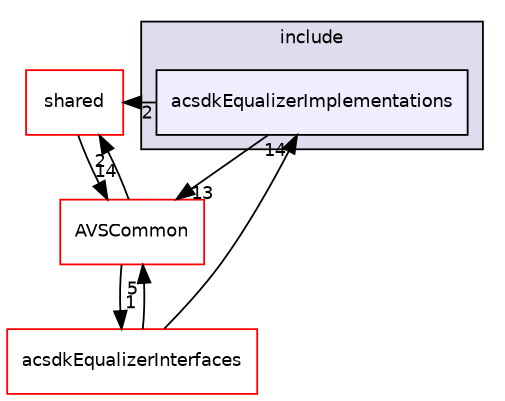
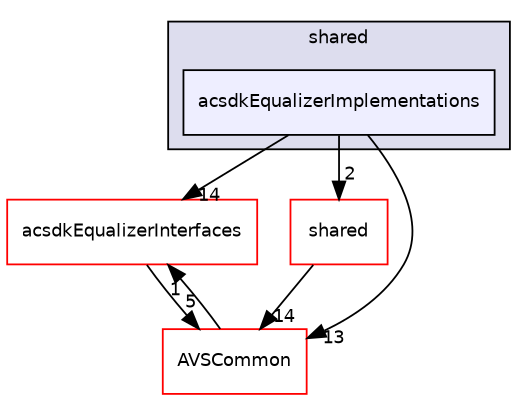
(312, 39) -> (339, 39)
(119, 175) -> none
(234, 245) -> (244, 162)
